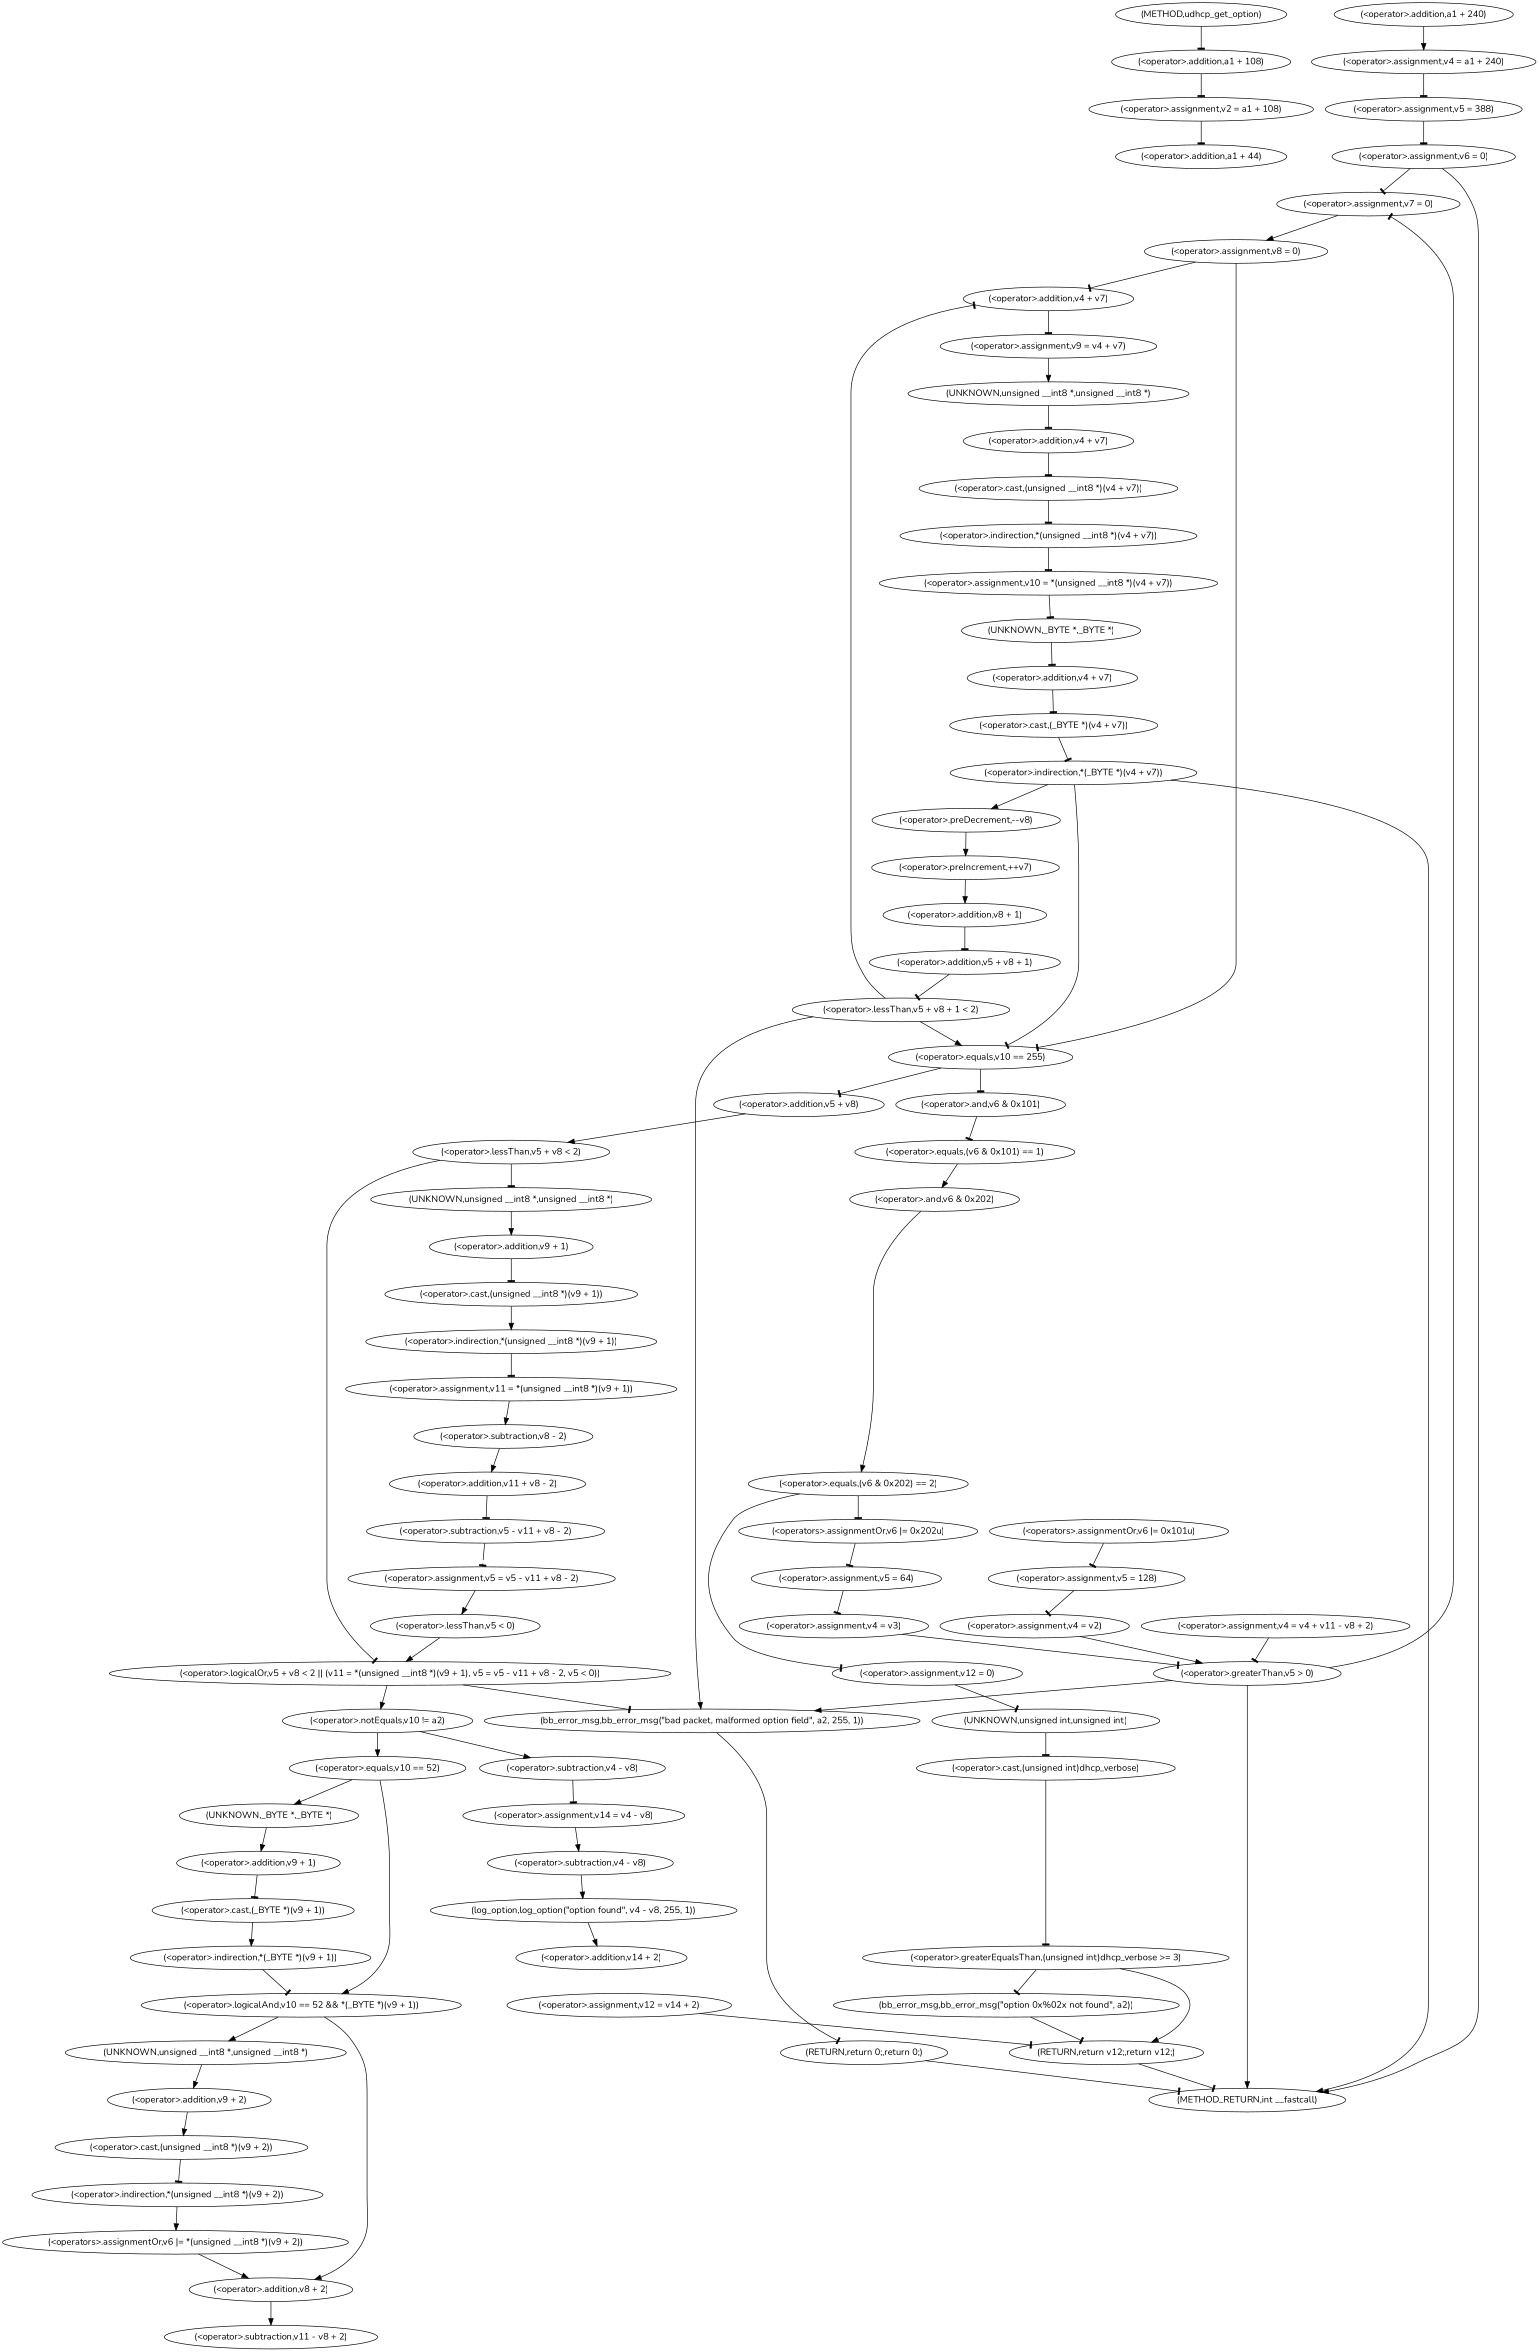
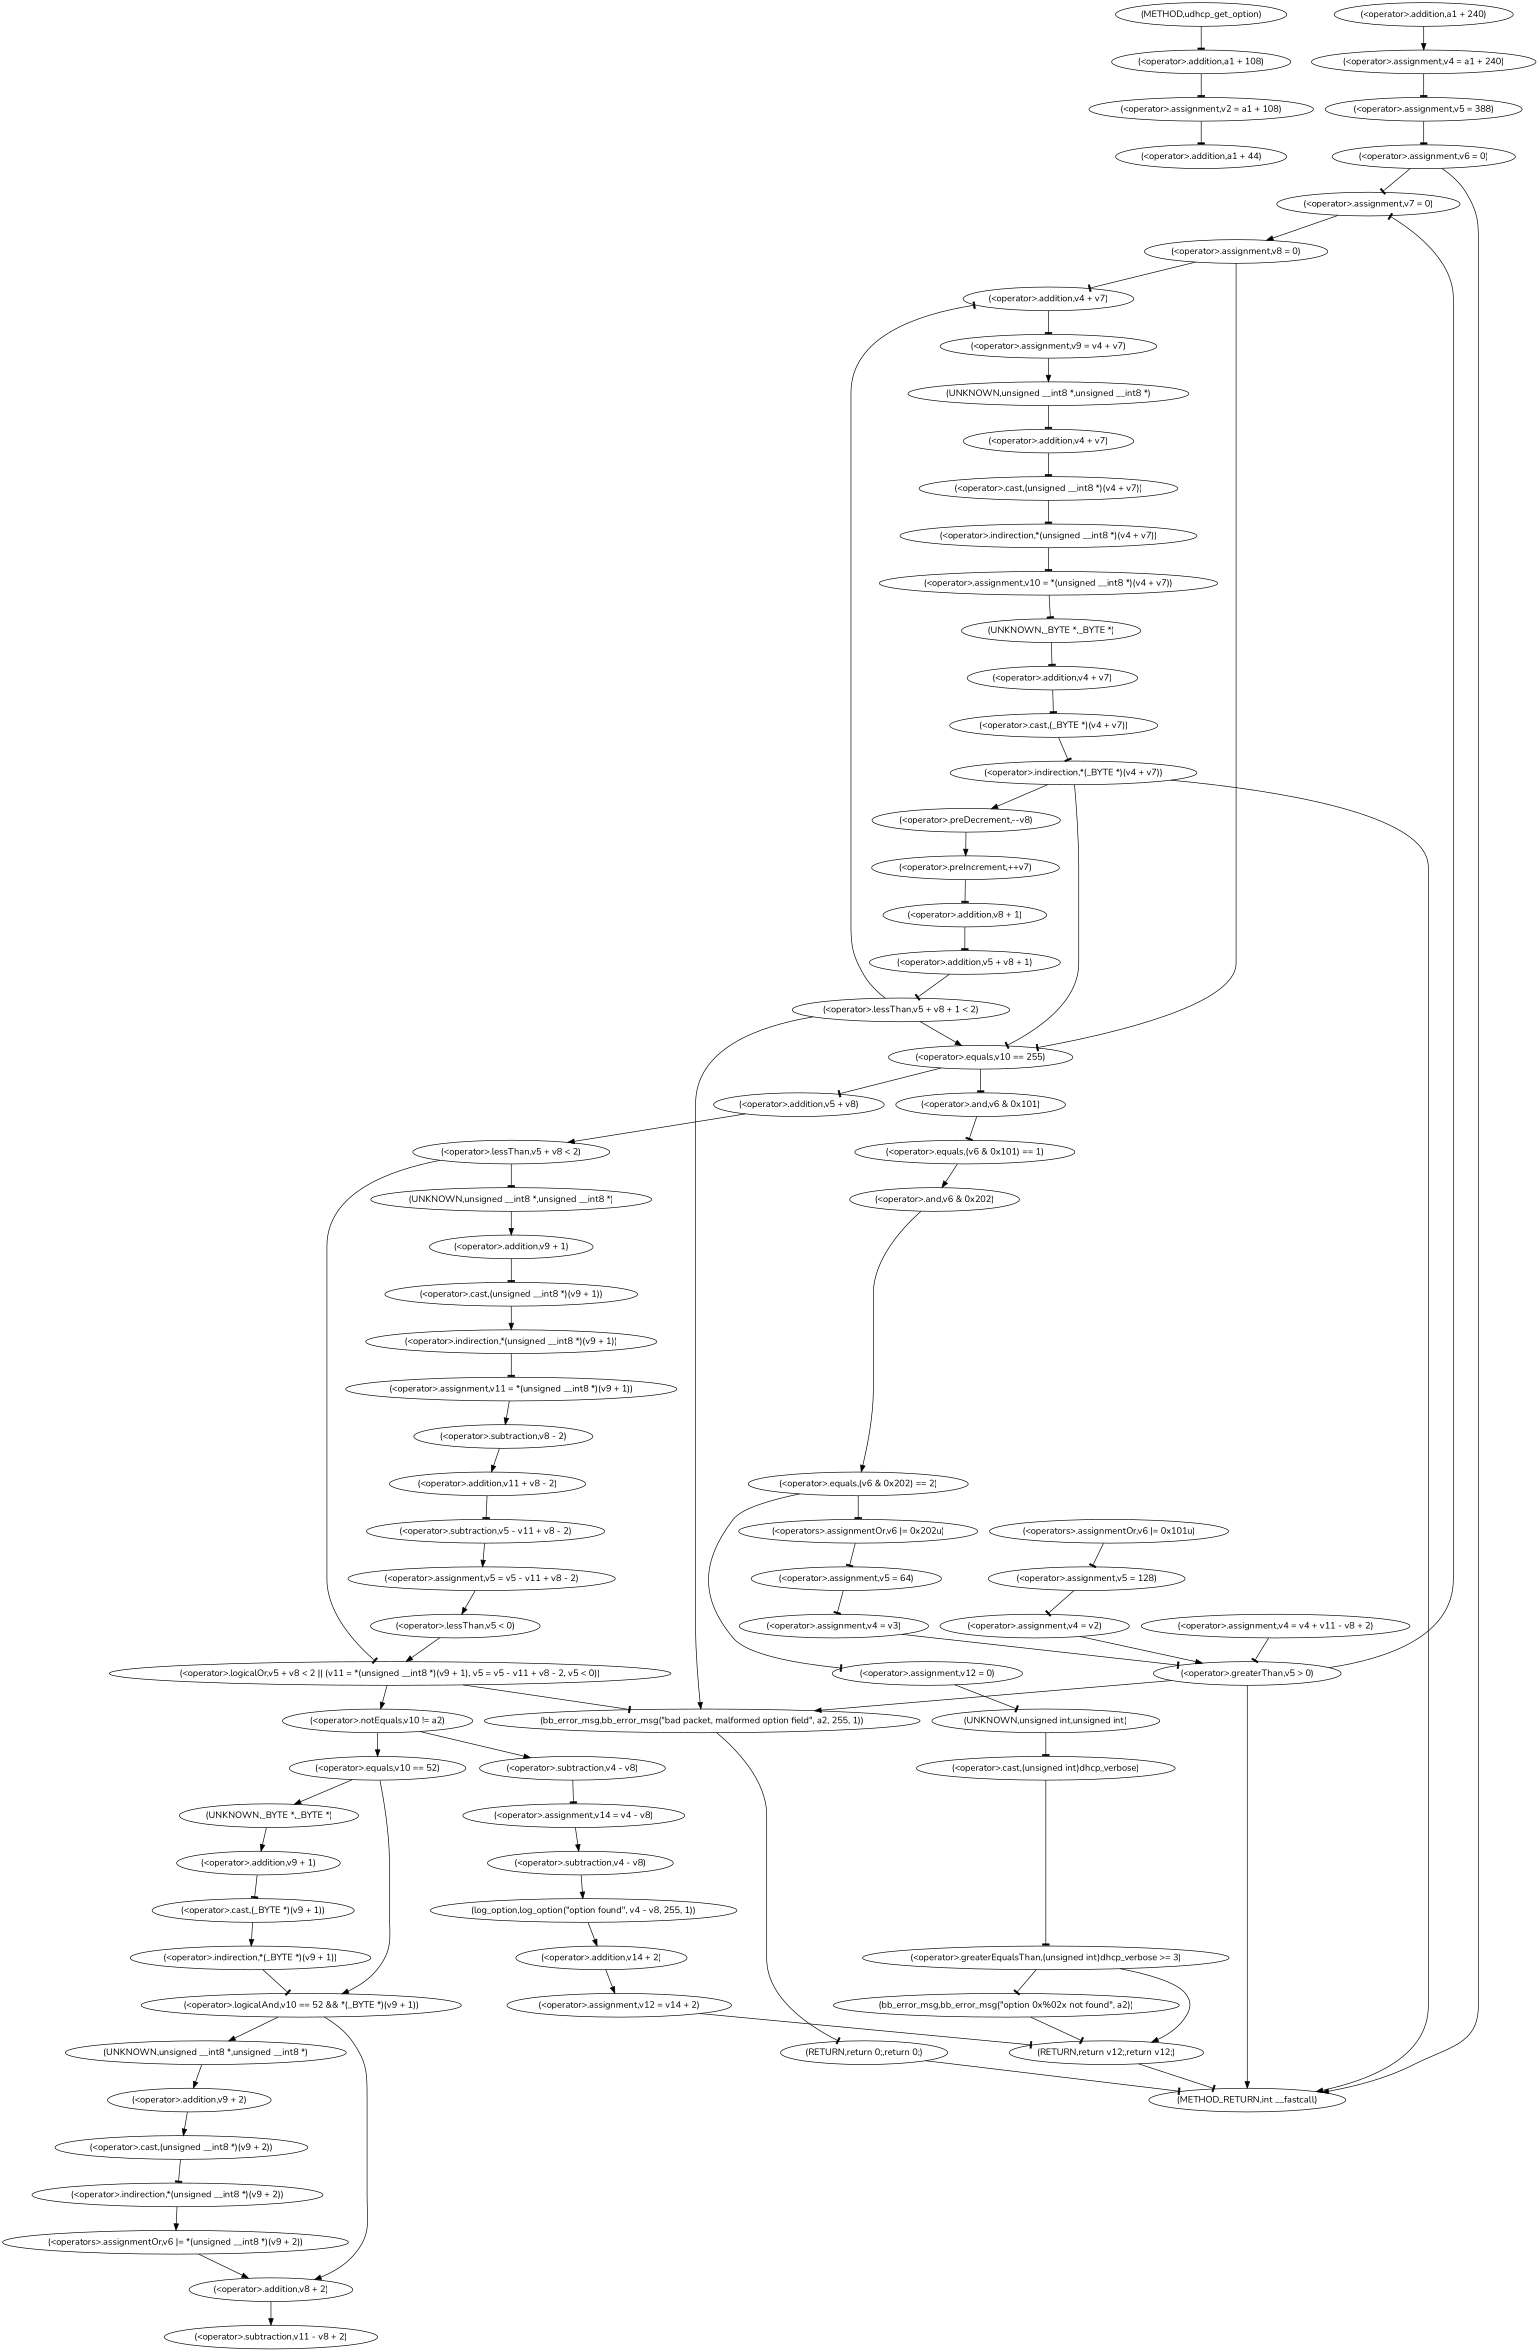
(965, 890) -> (965, 890)
(484, 1552) -> (484, 1552)
none -> (609, 1979)
